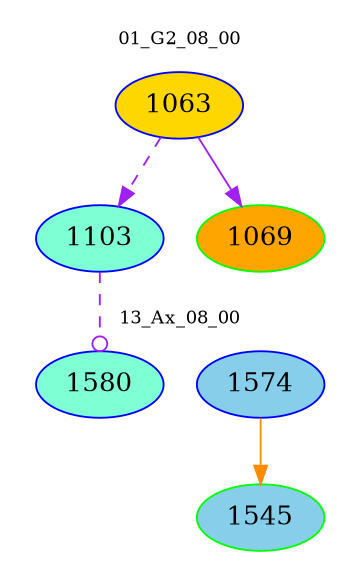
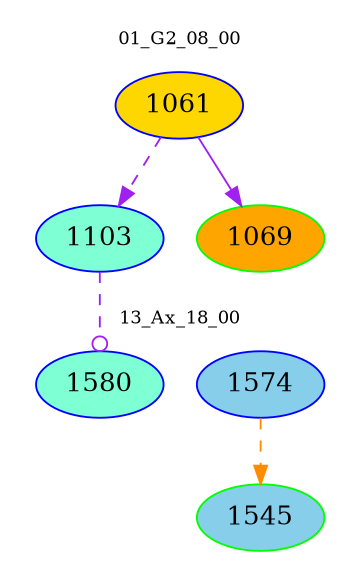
(179, 105) -> (179, 105)
(180, 319) -> (180, 319)
(261, 442) -> (261, 442)
